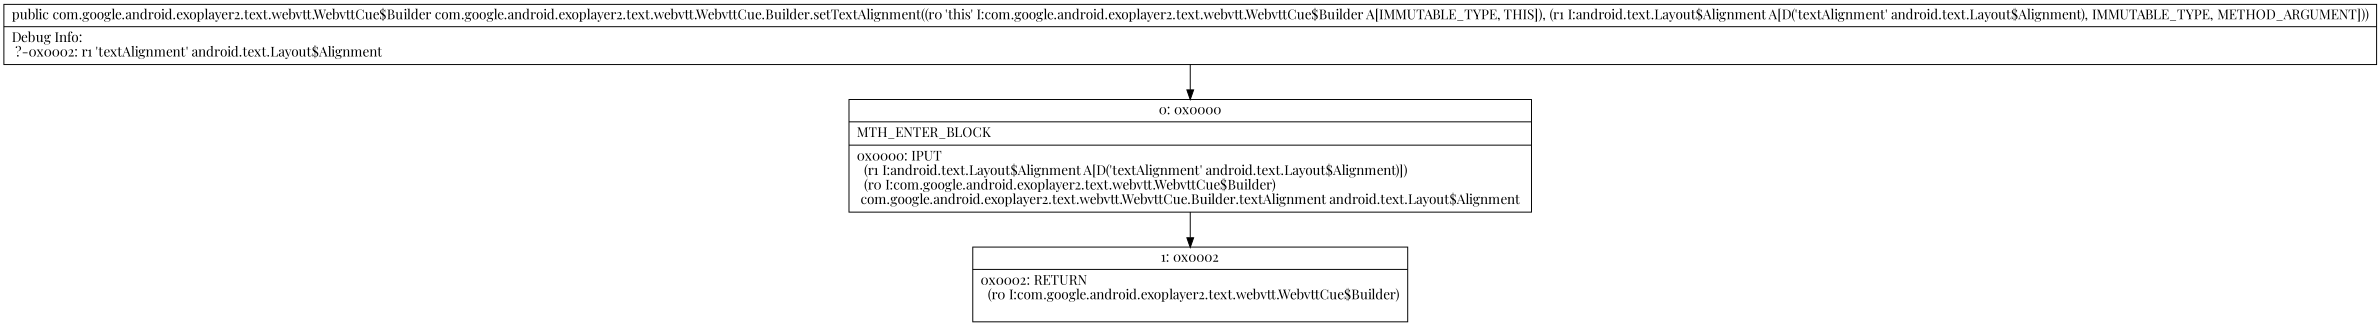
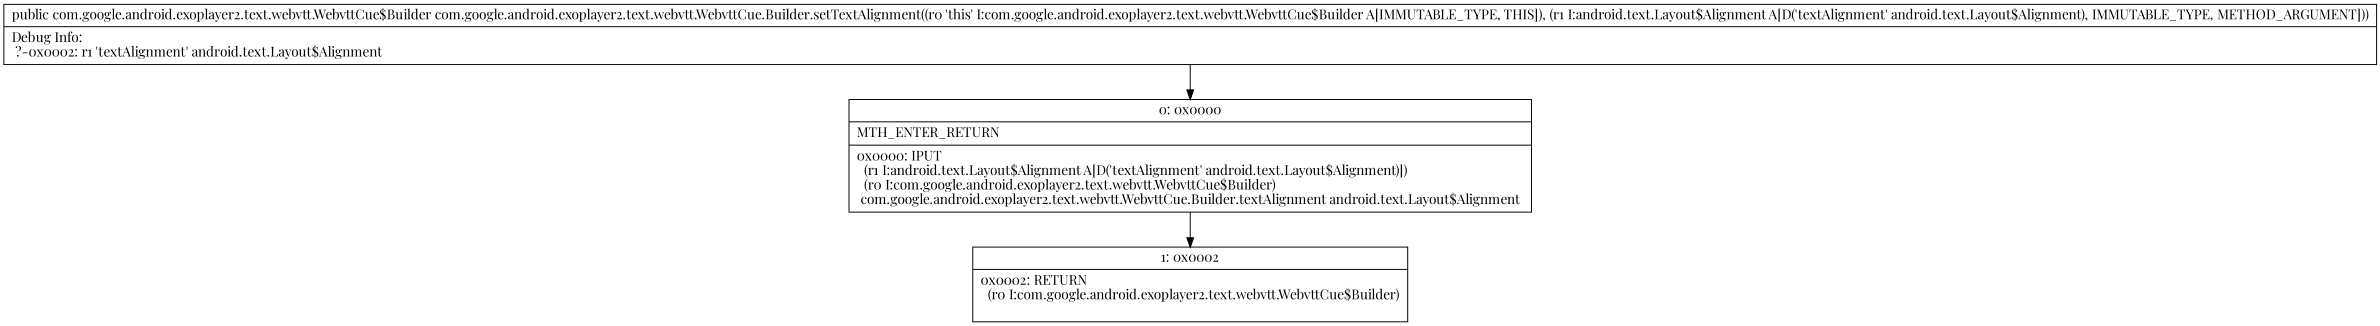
(924, 133) -> (929, 133)
